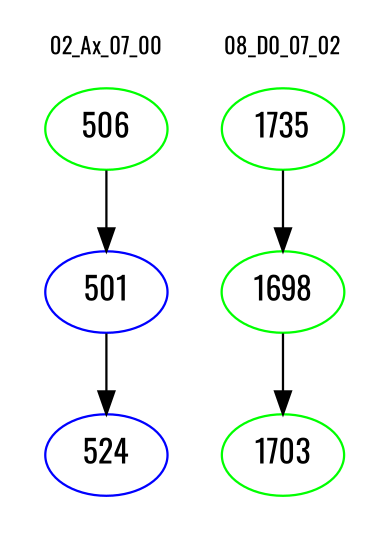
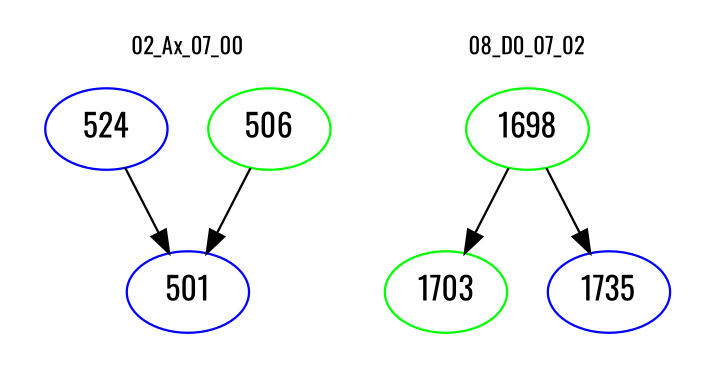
(283, 129) -> (609, 292)
(283, 199) -> (563, 200)
(106, 362) -> (142, 200)
